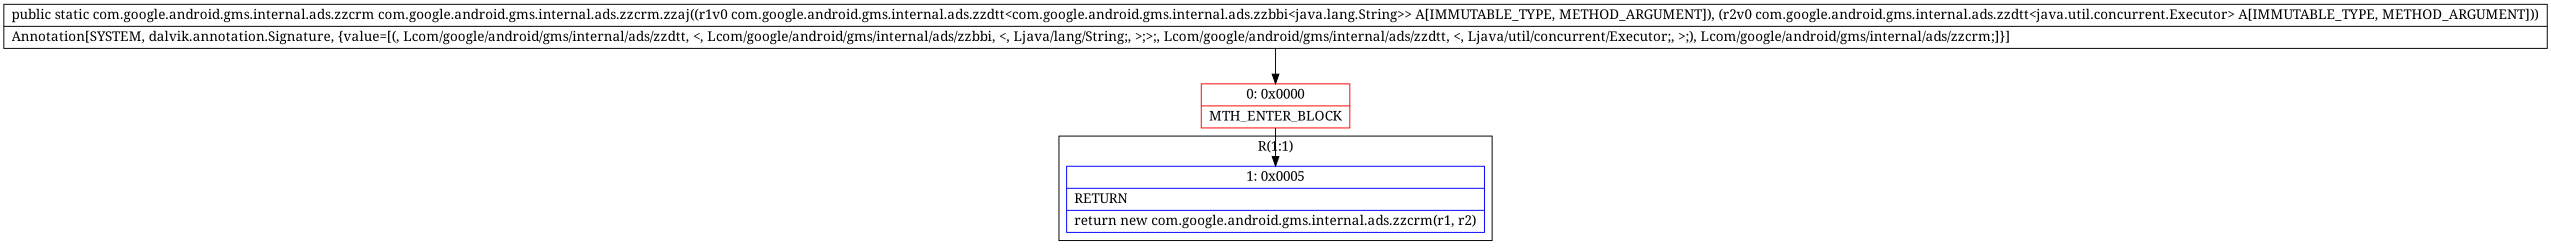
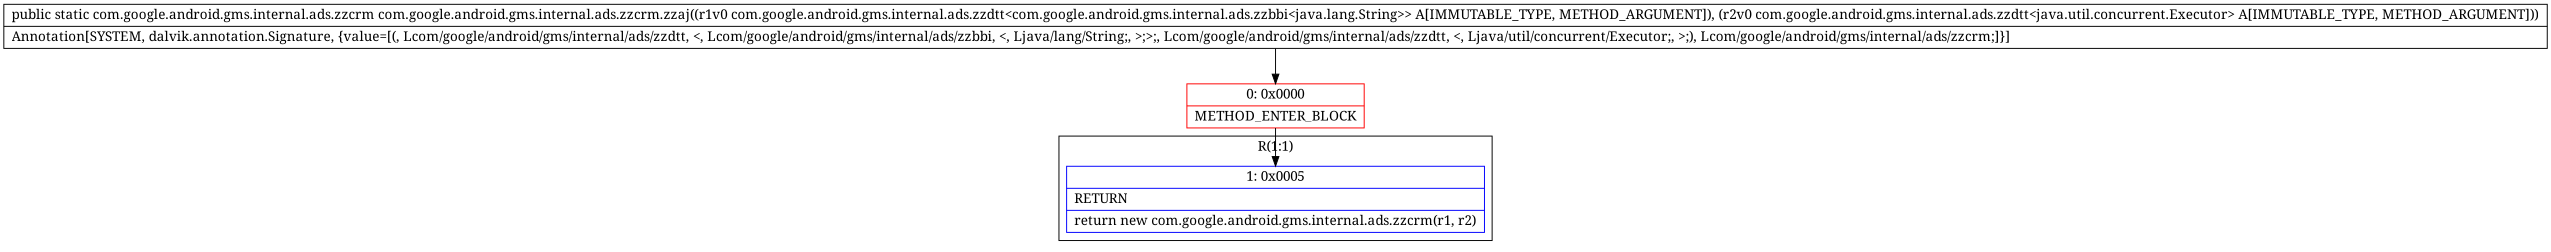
(1276, 116) -> (1276, 116)
